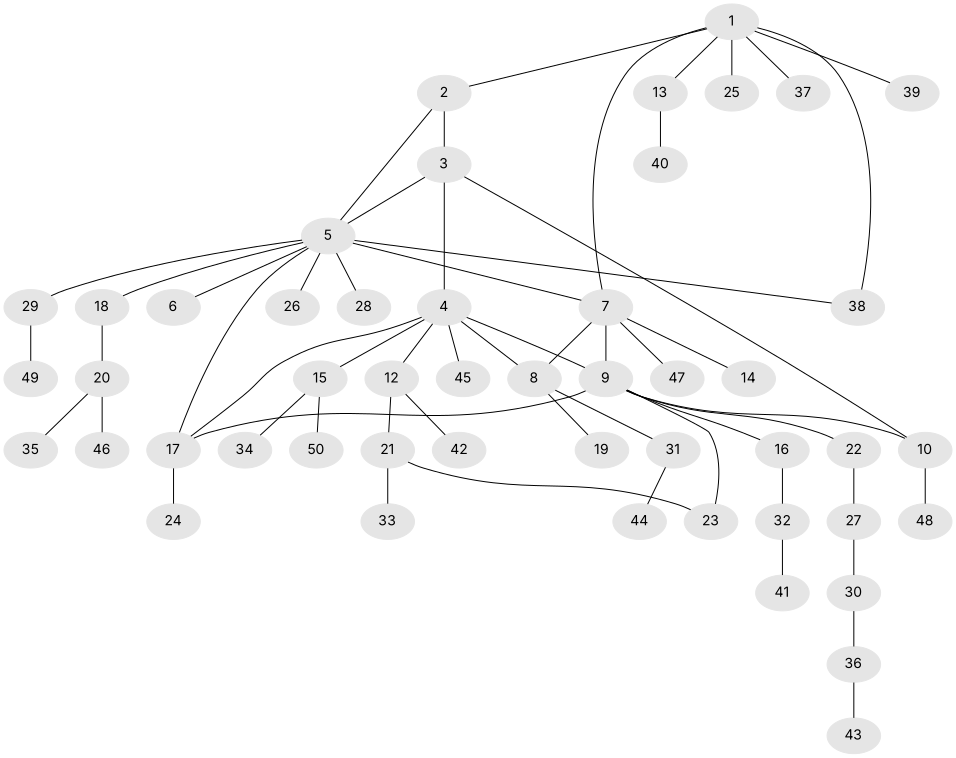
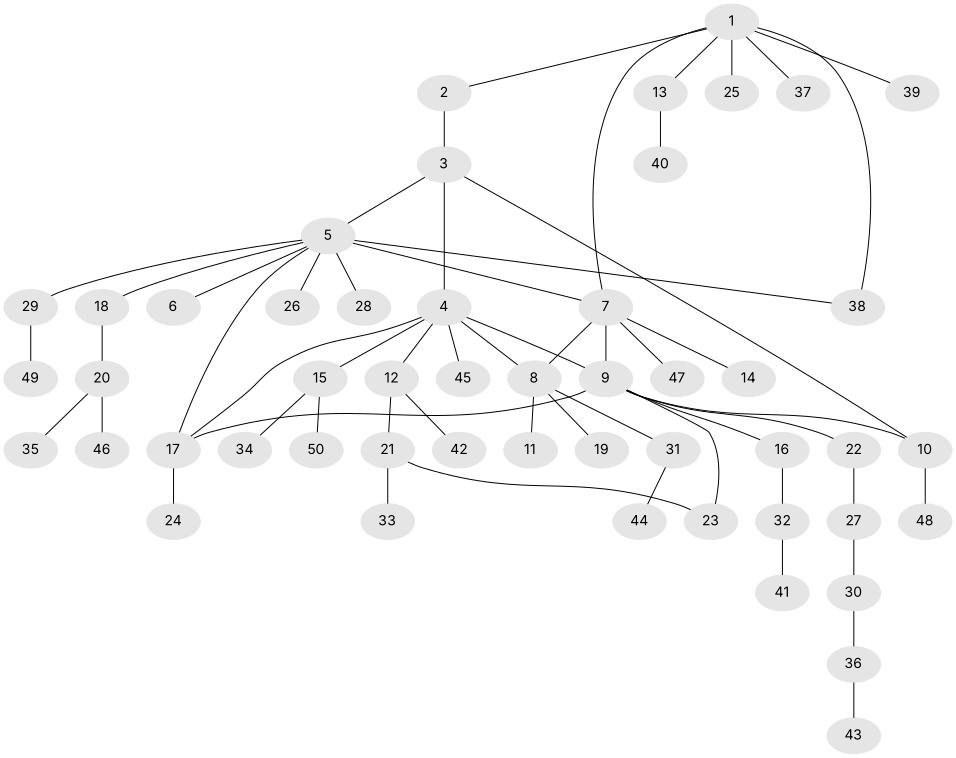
(386, 165) -> none
none -> (531, 450)
